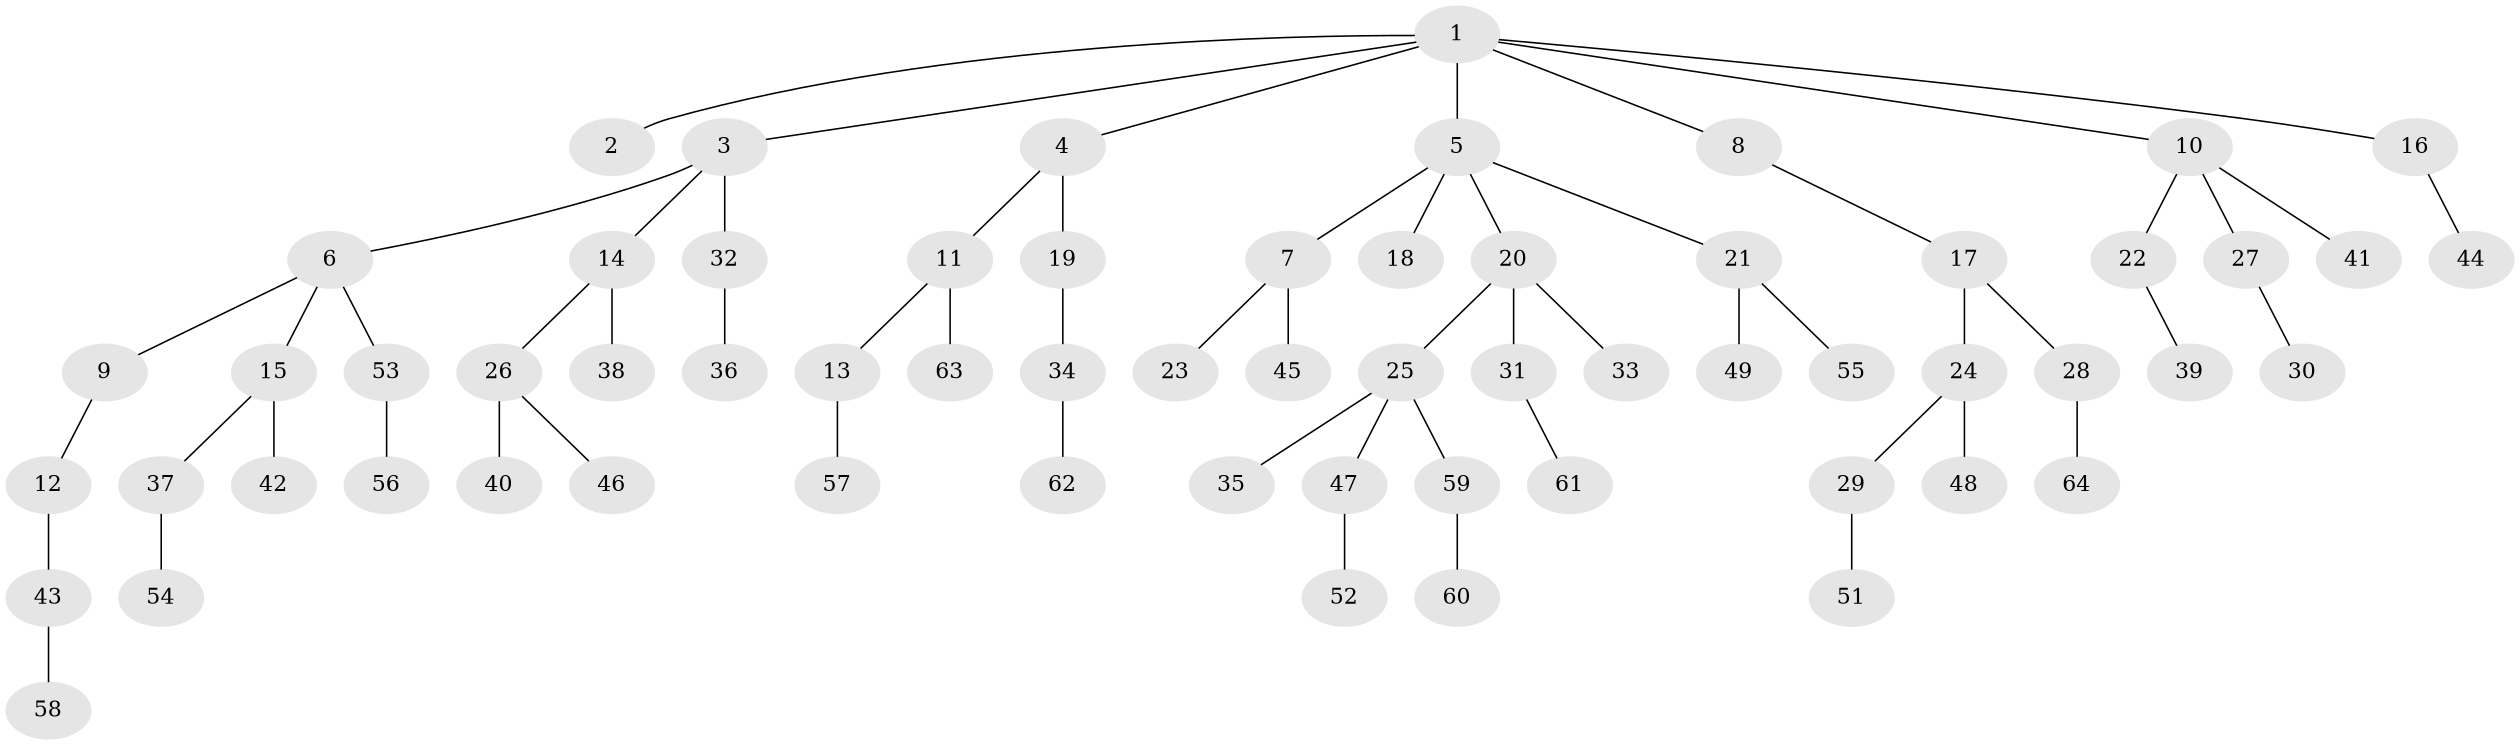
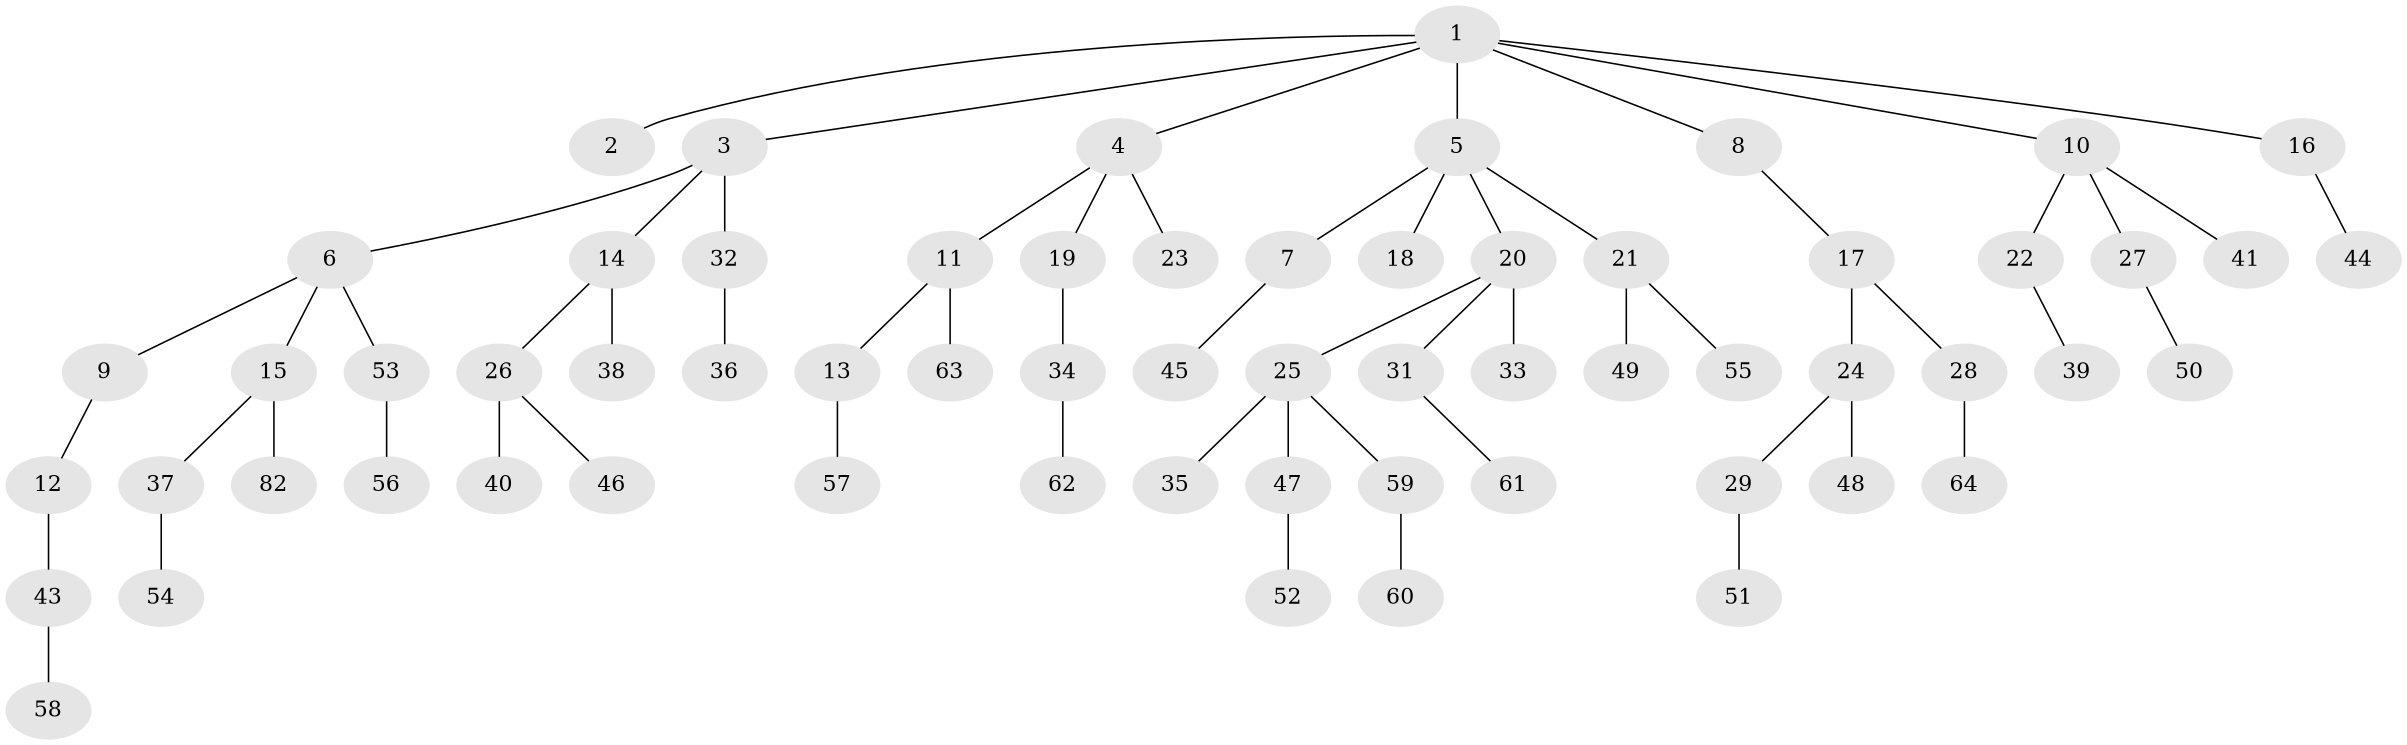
(1232, 316) -> (1147, 204)
(2303, 373) -> (2190, 373)
(274, 485) -> (274, 485)
